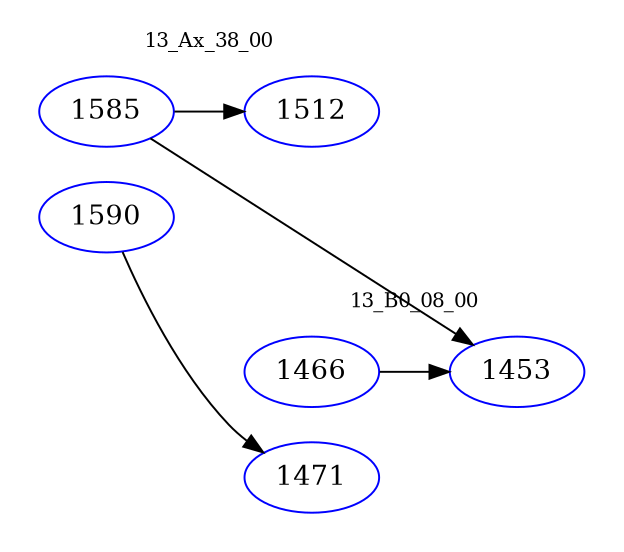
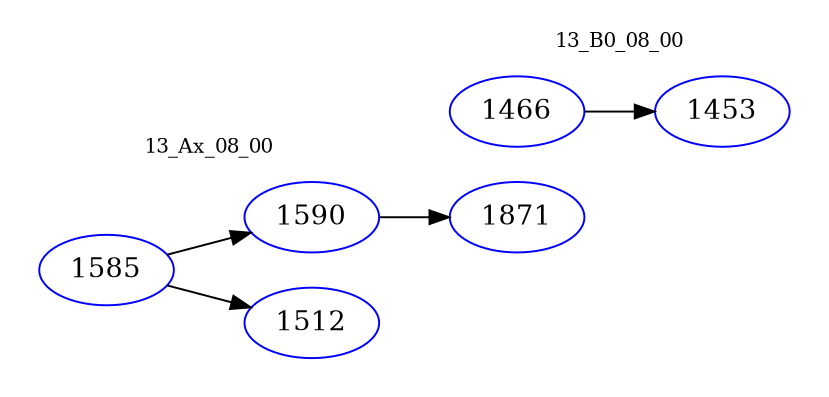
(209, 42) -> (209, 148)
(303, 236) -> (199, 246)
(312, 477) -> (517, 217)
